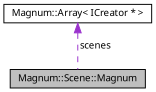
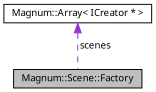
(78, 79) -> (78, 79)
